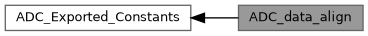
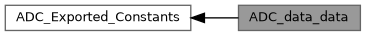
(301, 18) -> (299, 18)
